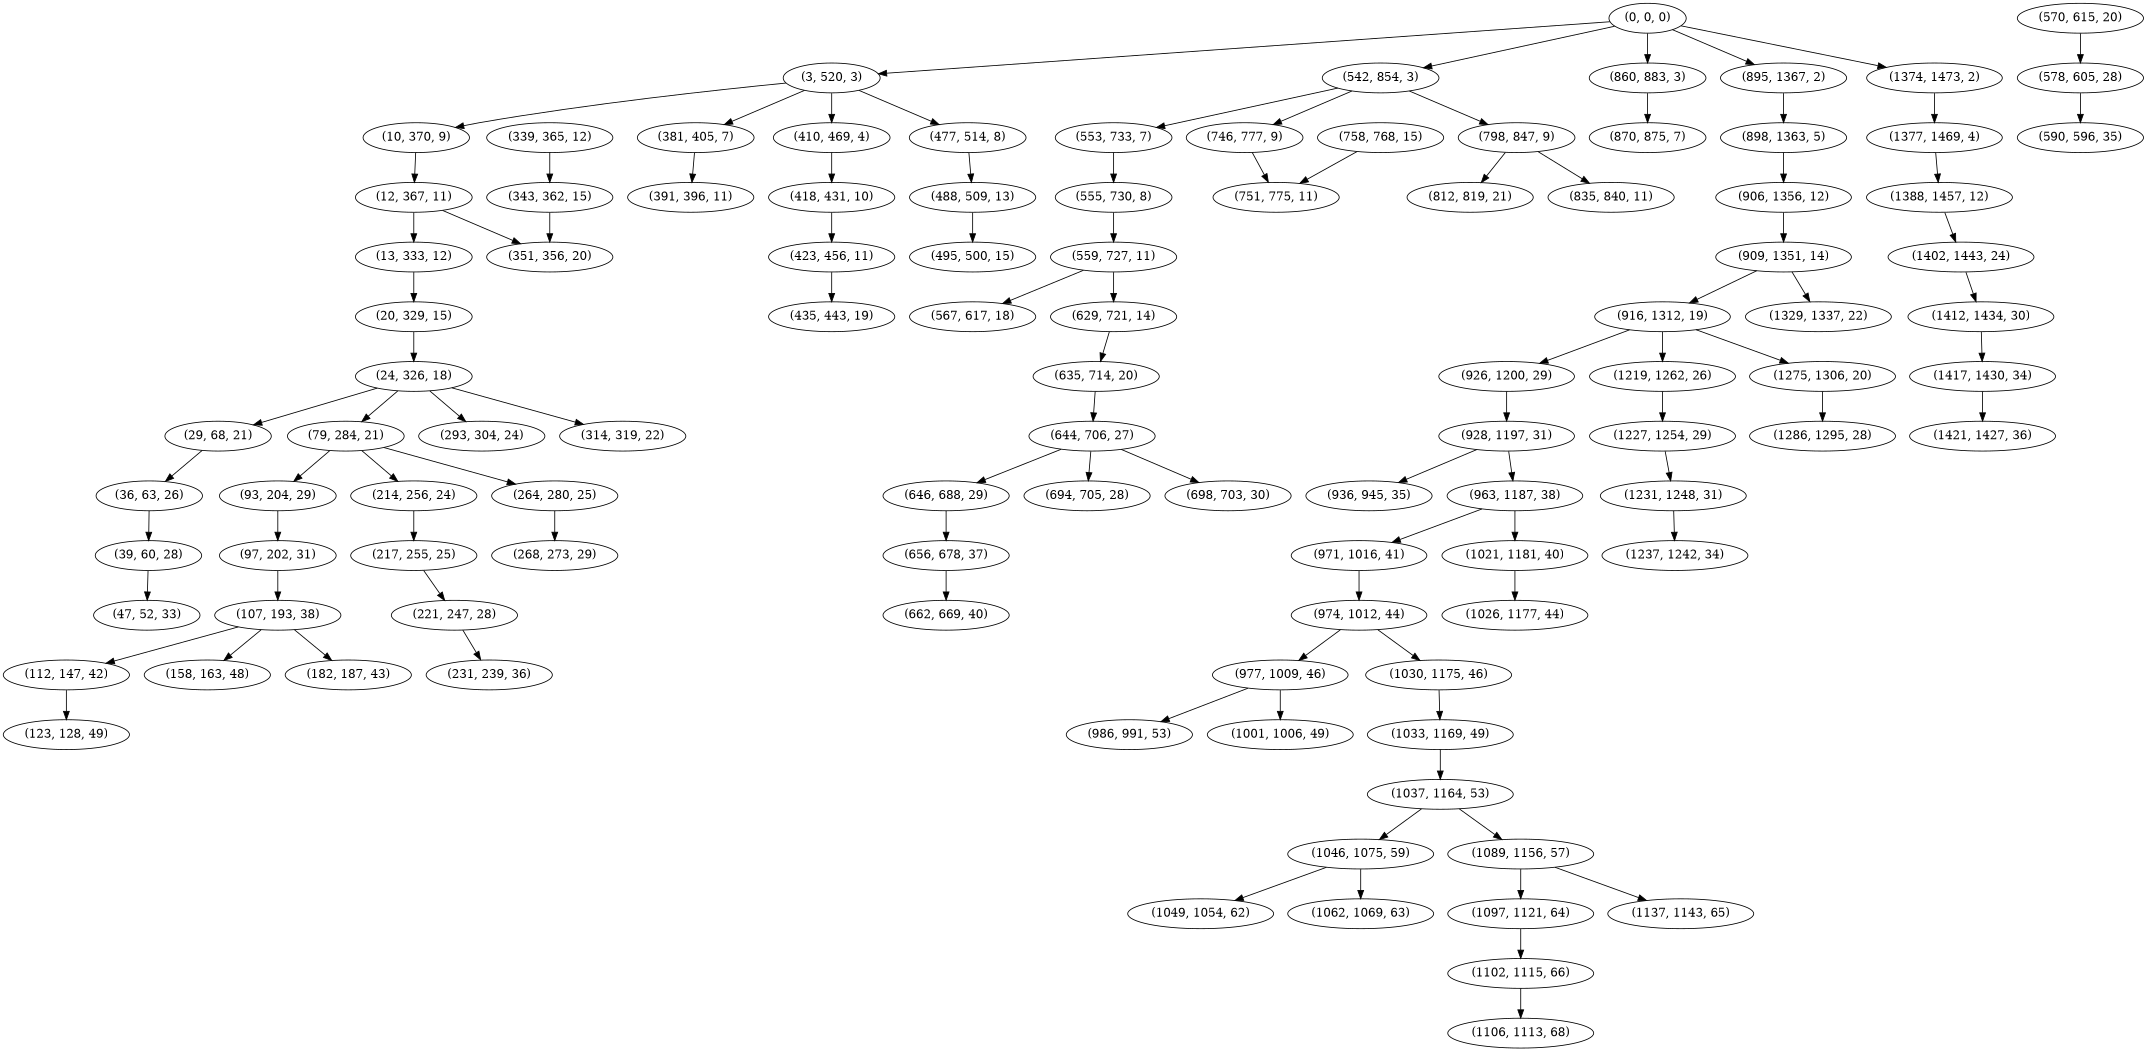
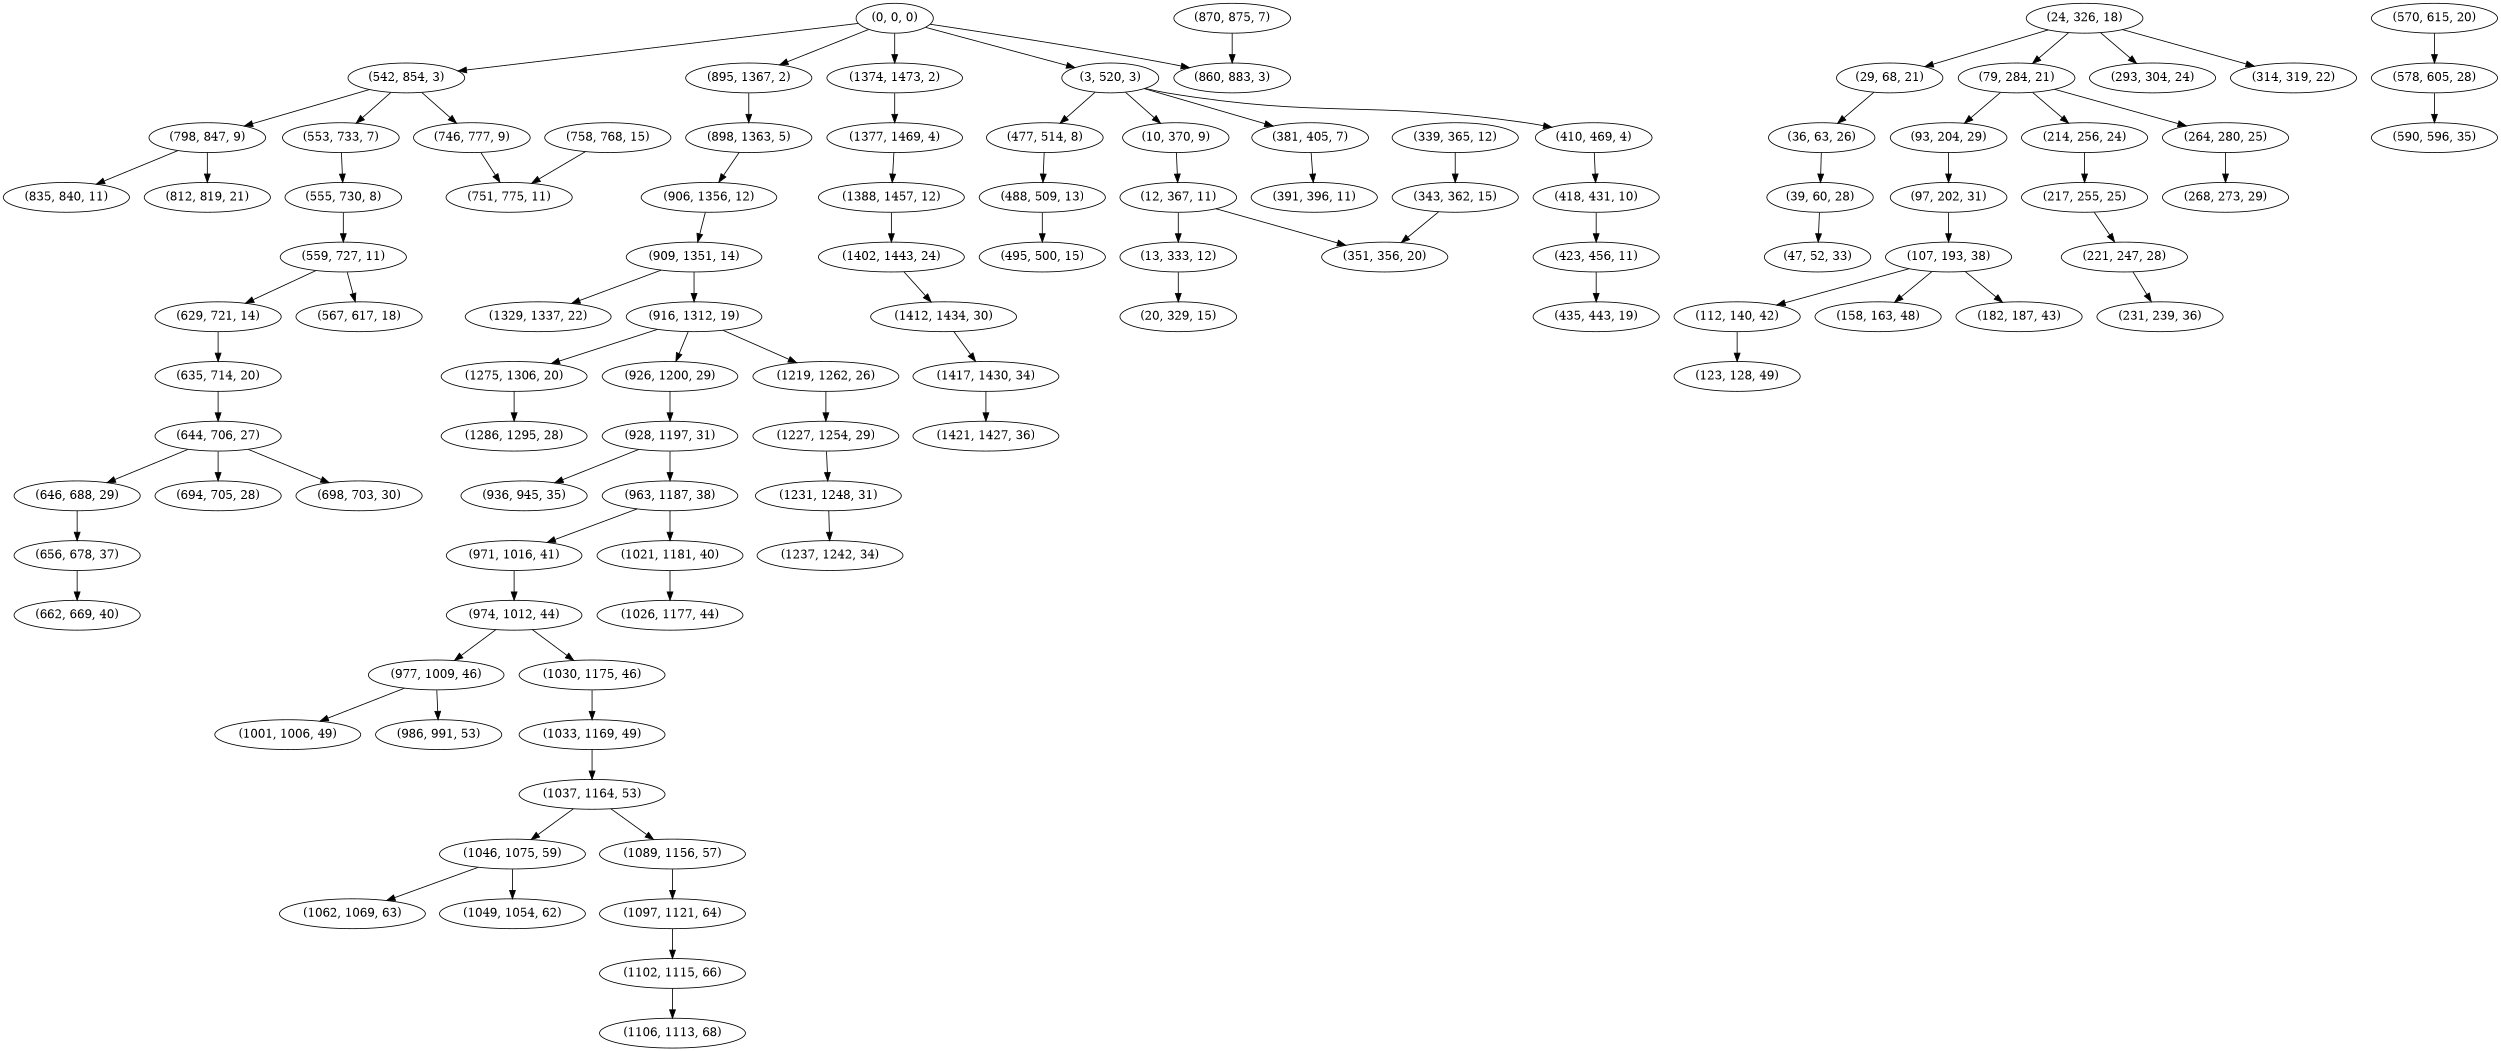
(1648, 104) -> (1232, 44)
(414, 343) -> none
(66, 675) -> (1737, 317)
(1681, 914) -> none
